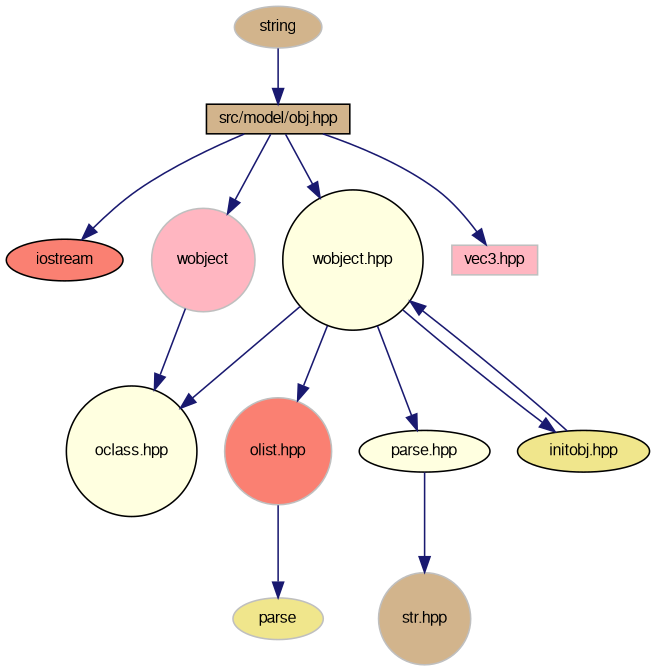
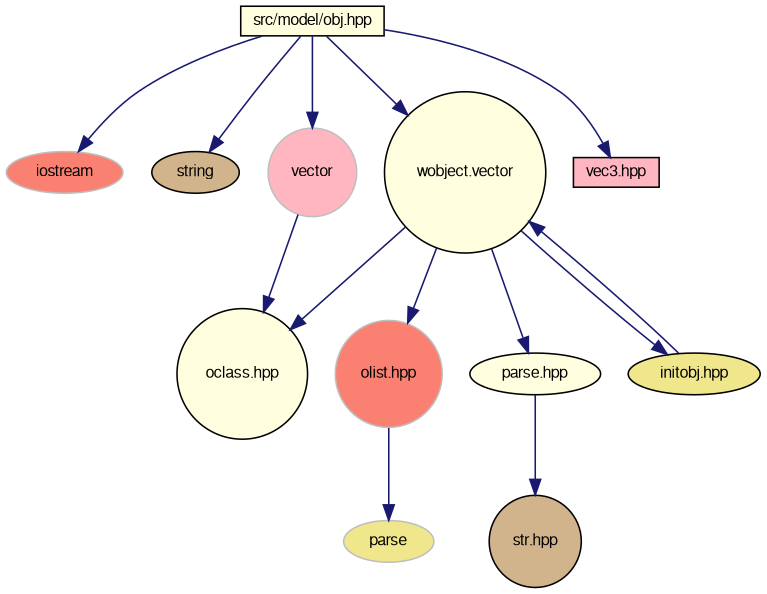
(278, 27) -> (196, 172)
(278, 68) -> (259, 87)
(278, 119) -> (312, 21)
(65, 260) -> (65, 172)
(203, 260) -> (312, 172)
(353, 260) -> (465, 172)
(495, 260) -> (616, 172)
(425, 619) -> (535, 541)
